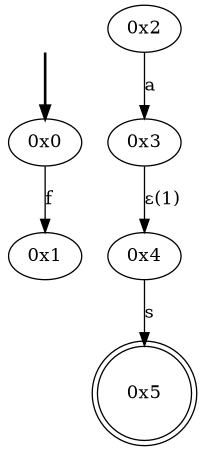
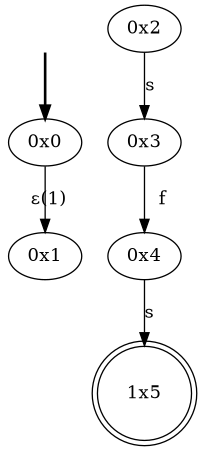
(150, 86) -> (150, 86)
(49, 199) -> (49, 199)
(163, 199) -> (163, 199)
(144, 393) -> (144, 393)
